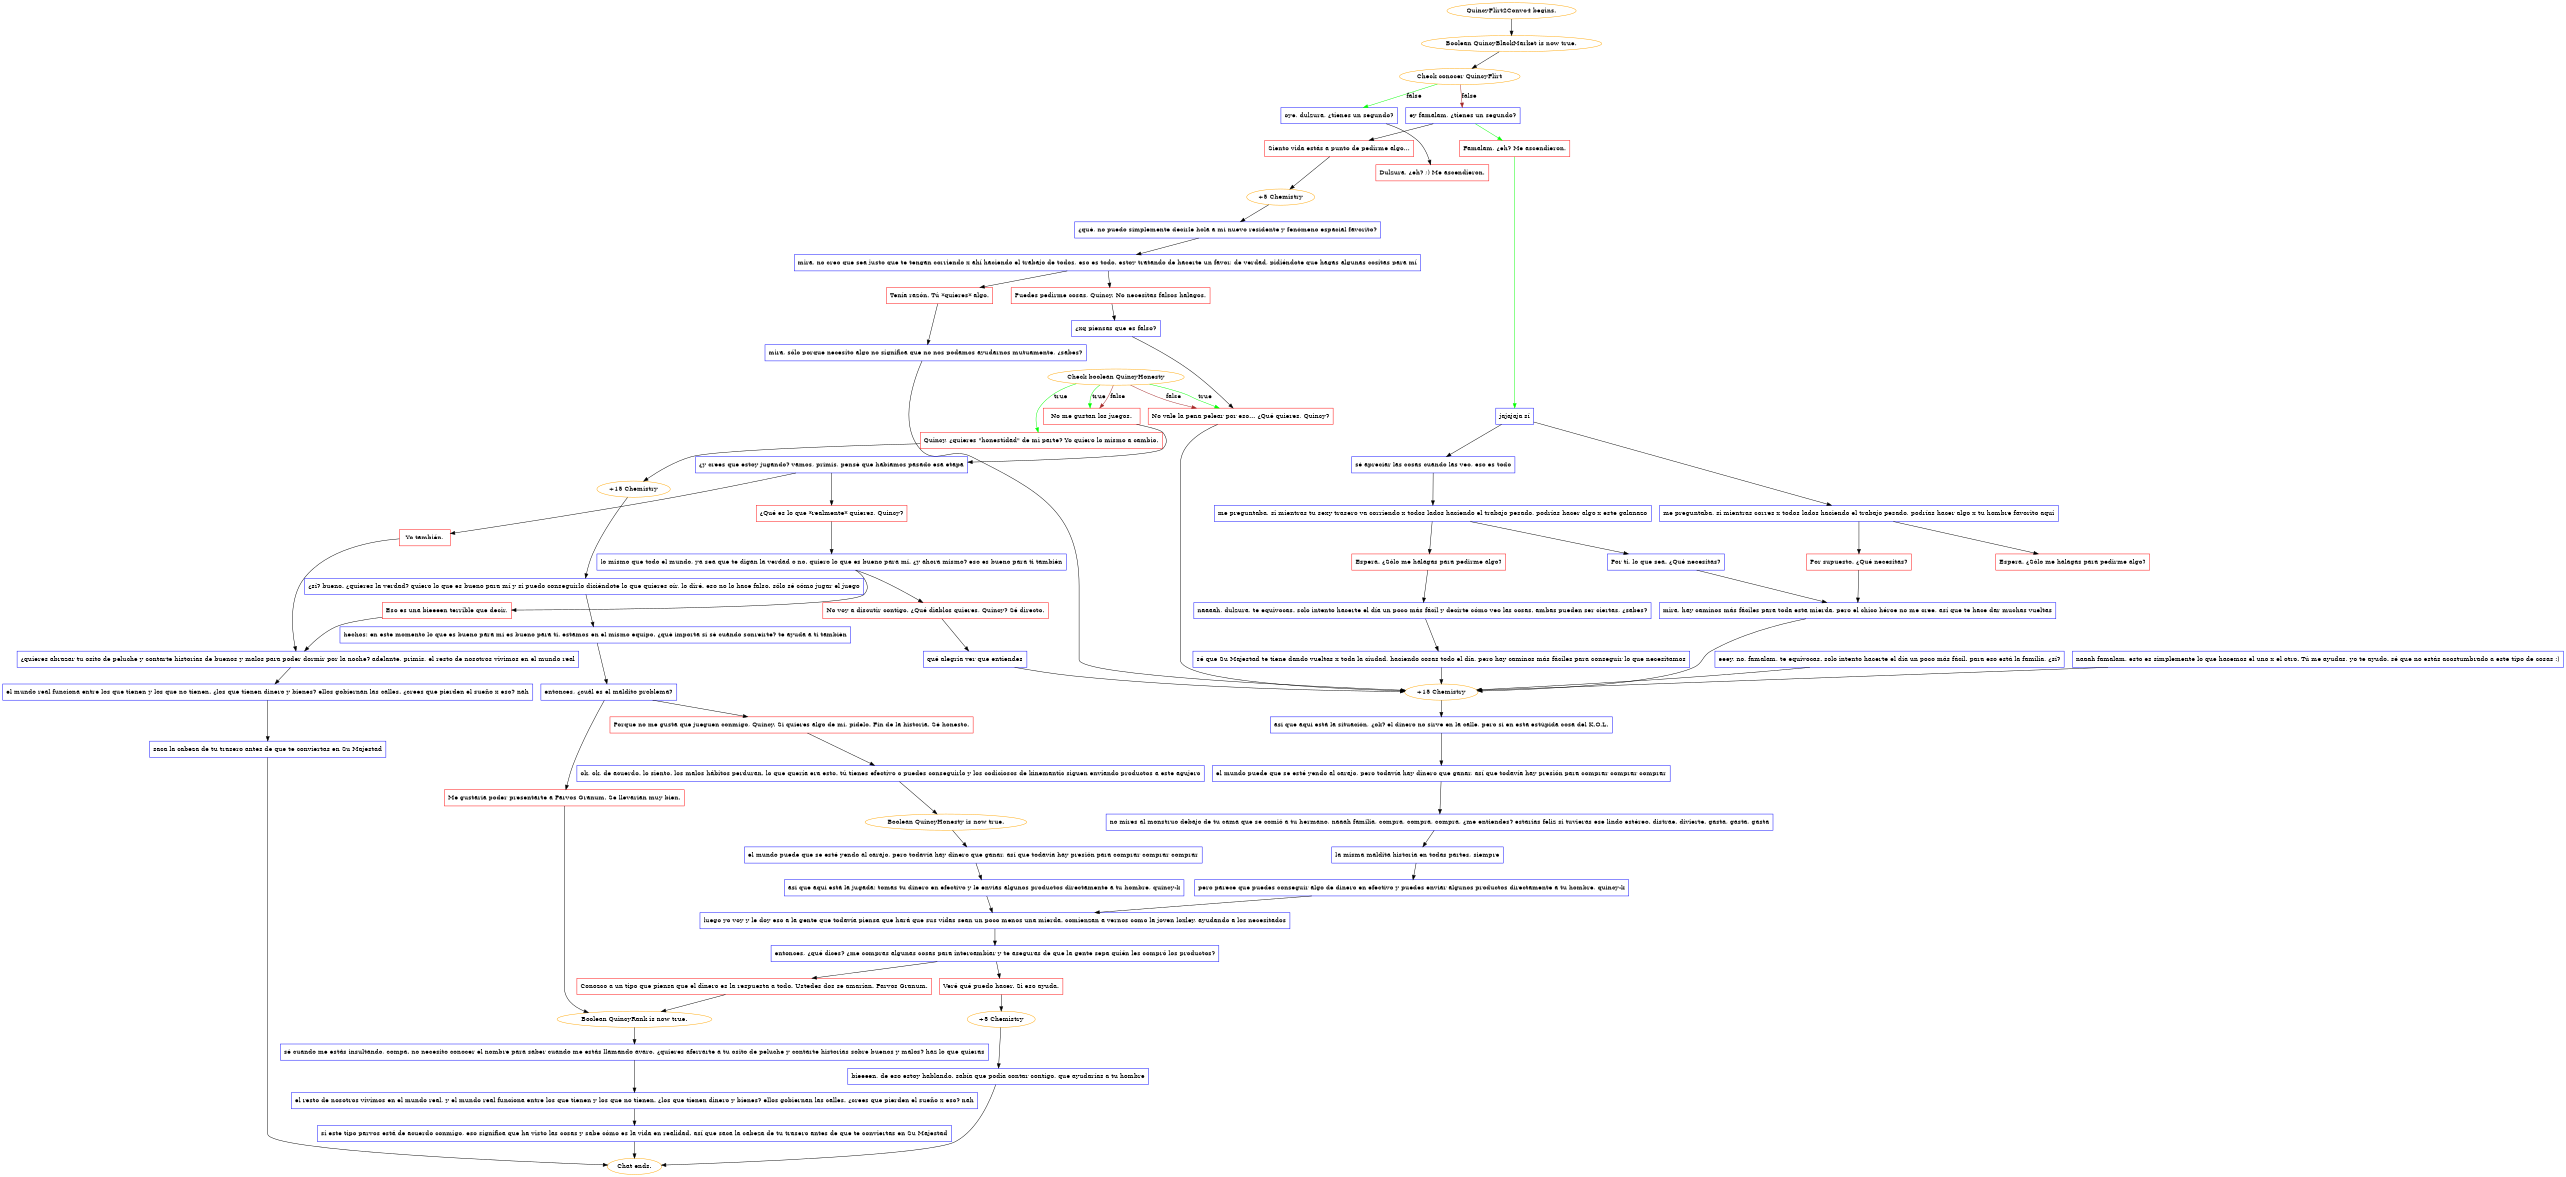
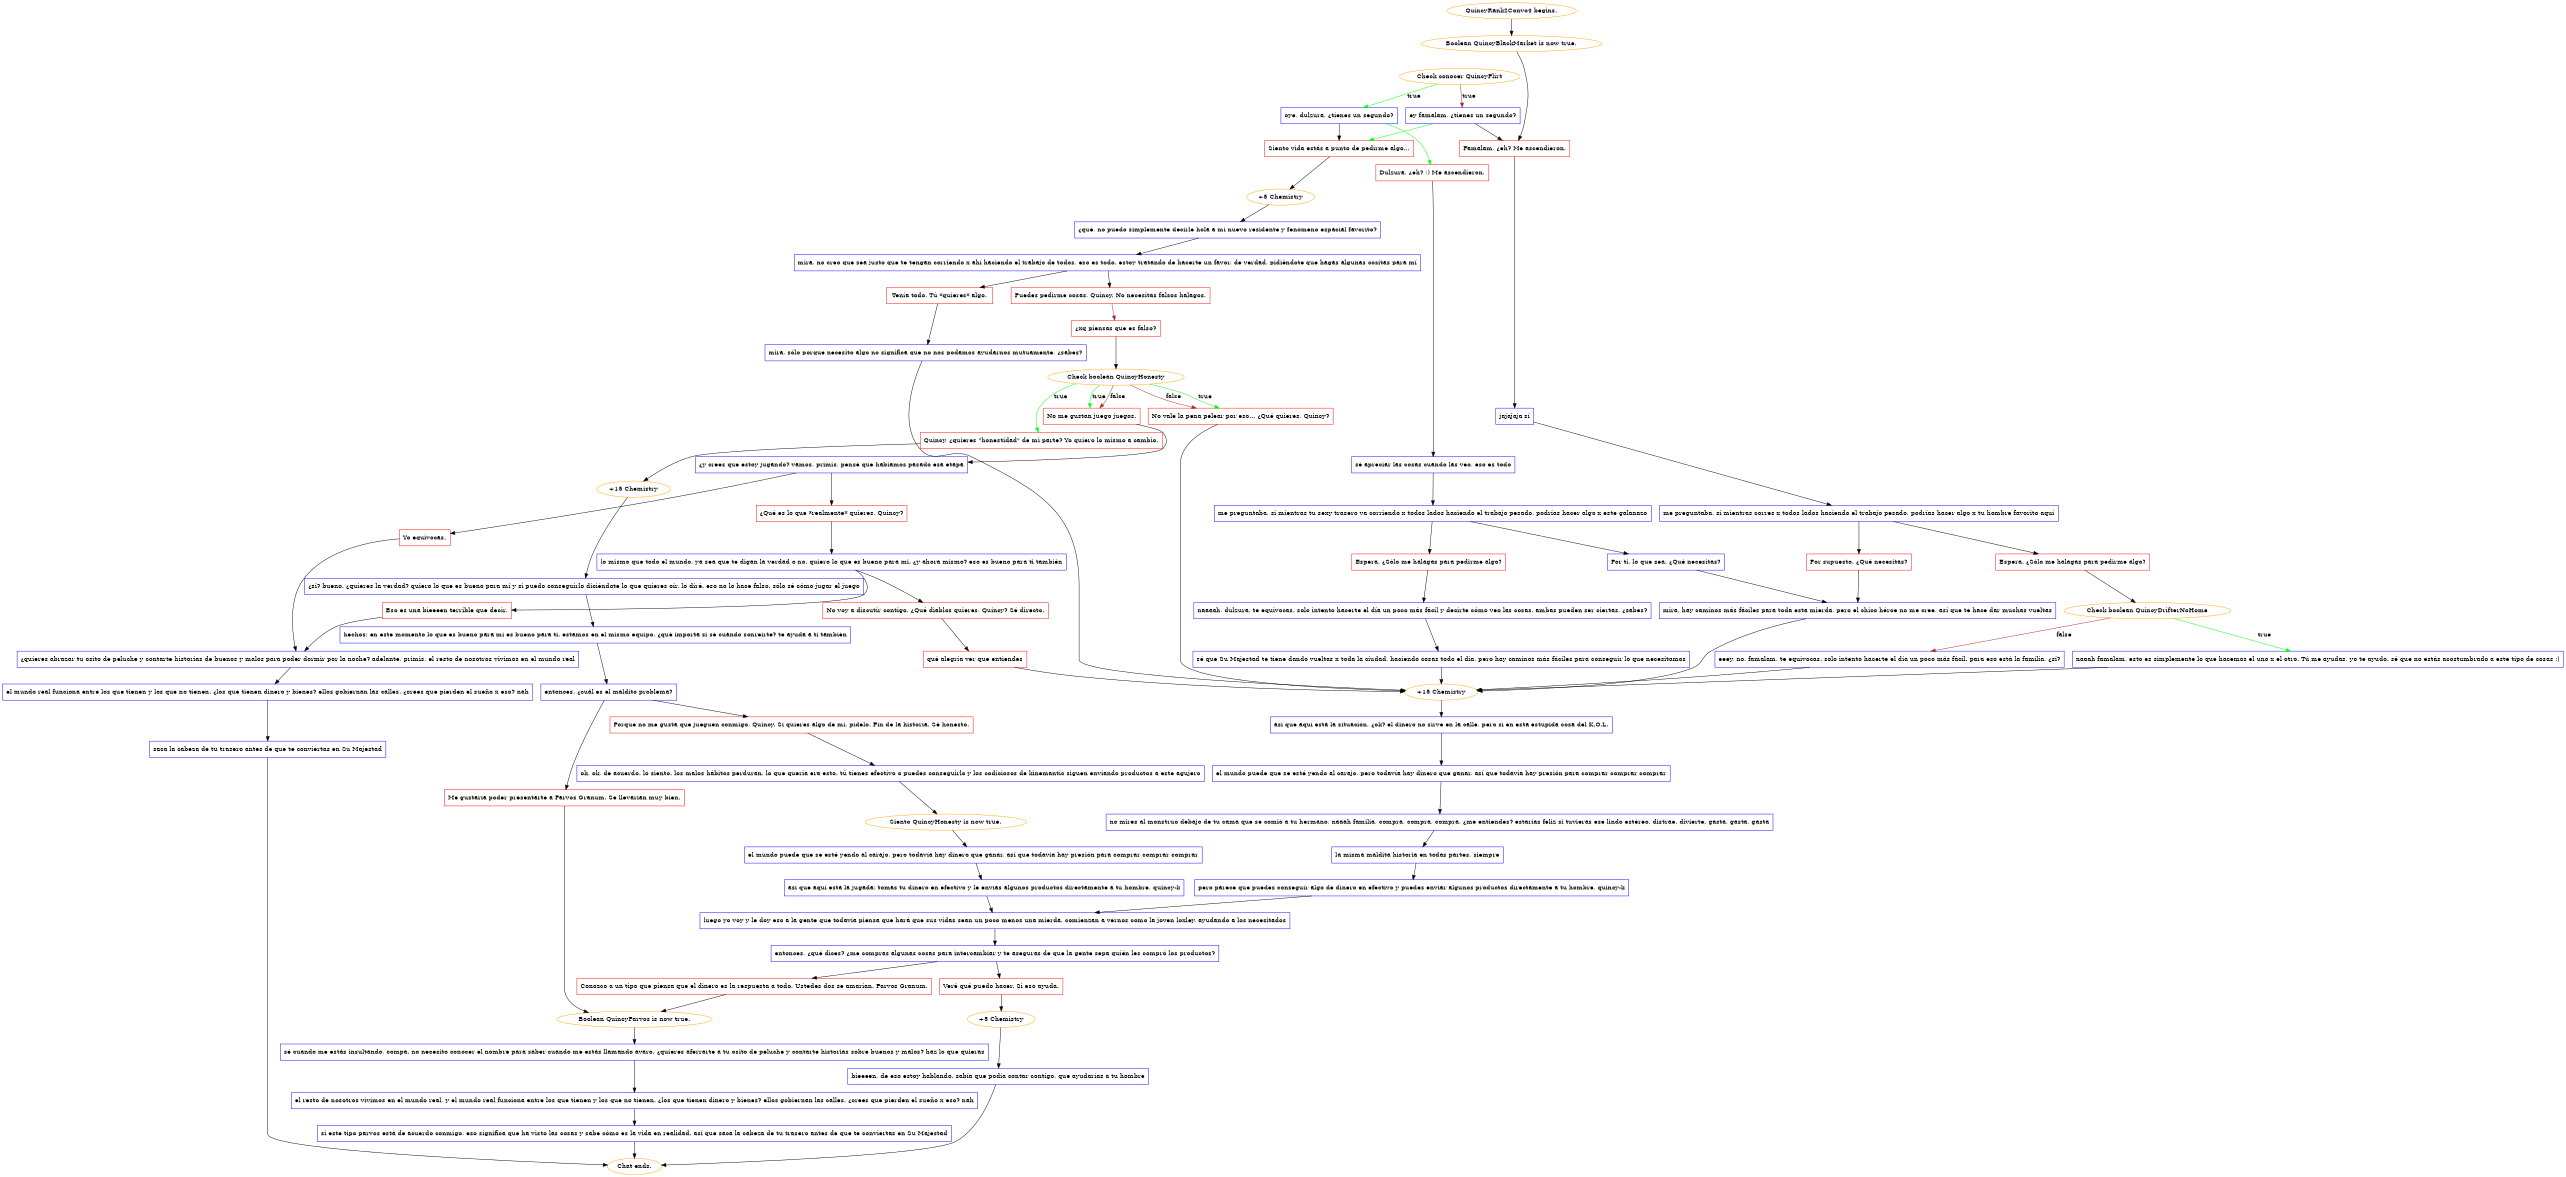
(1512, 11) -> (1512, 11)
(1488, 59) -> (1528, 93)
(1414, 96) -> (1414, 96)
(1469, 96) -> (1469, 96)
none -> (1339, 130)
(1487, 131) -> (1487, 131)
(1399, 133) -> (1399, 133)
(1413, 137) -> (1413, 137)
(1515, 280) -> (1515, 280)
(940, 296) -> (940, 296)
(1113, 310) -> (1113, 310)
(1116, 328) -> (1116, 328)
(1184, 366) -> (1116, 350)
(1092, 416) -> (1092, 416)
(1476, 439) -> (1433, 317)
(425, 538) -> (425, 538)
none -> (2147, 611)
(975, 659) -> (975, 659)
(946, 822) -> (946, 822)
(634, 1019) -> (634, 1019)
